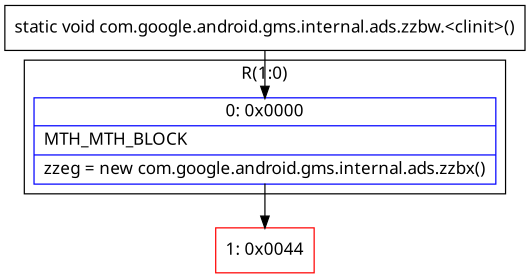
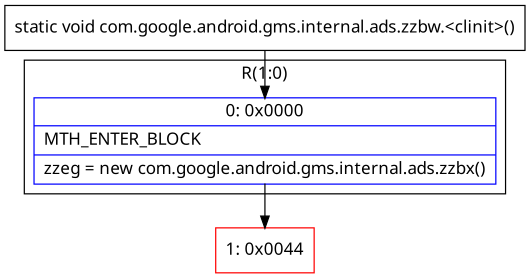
(116, 140) -> (123, 140)
